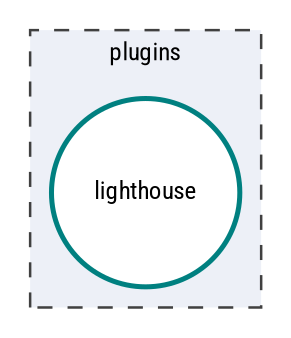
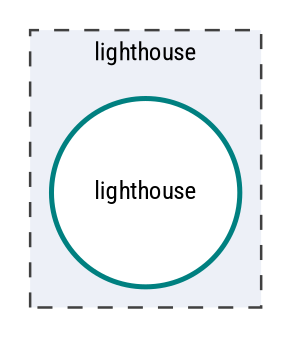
(146, 54) -> (146, 54)
